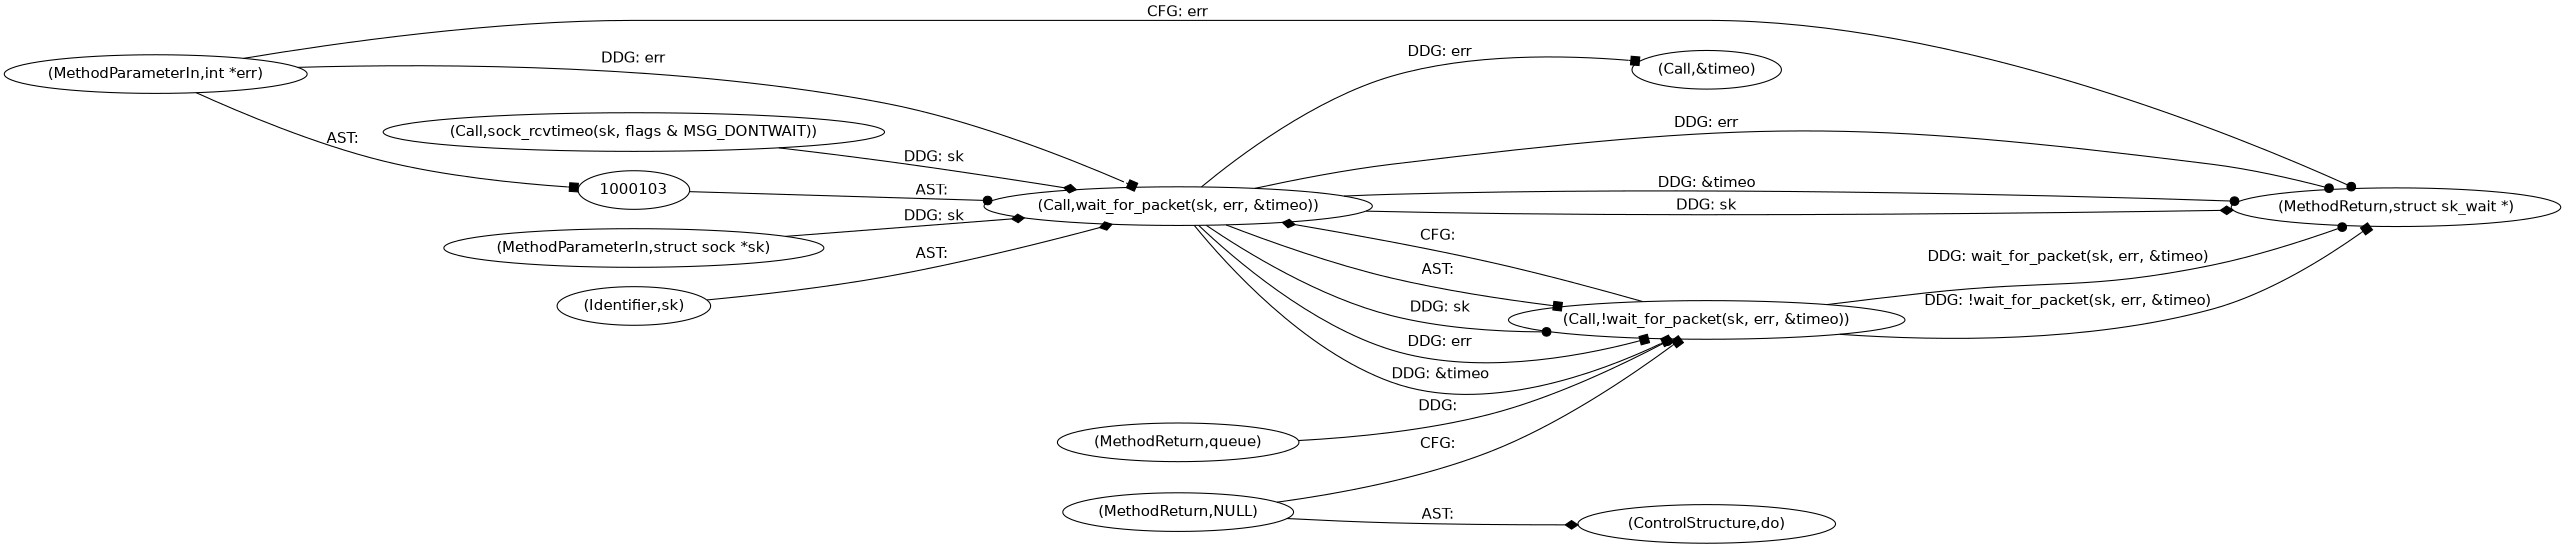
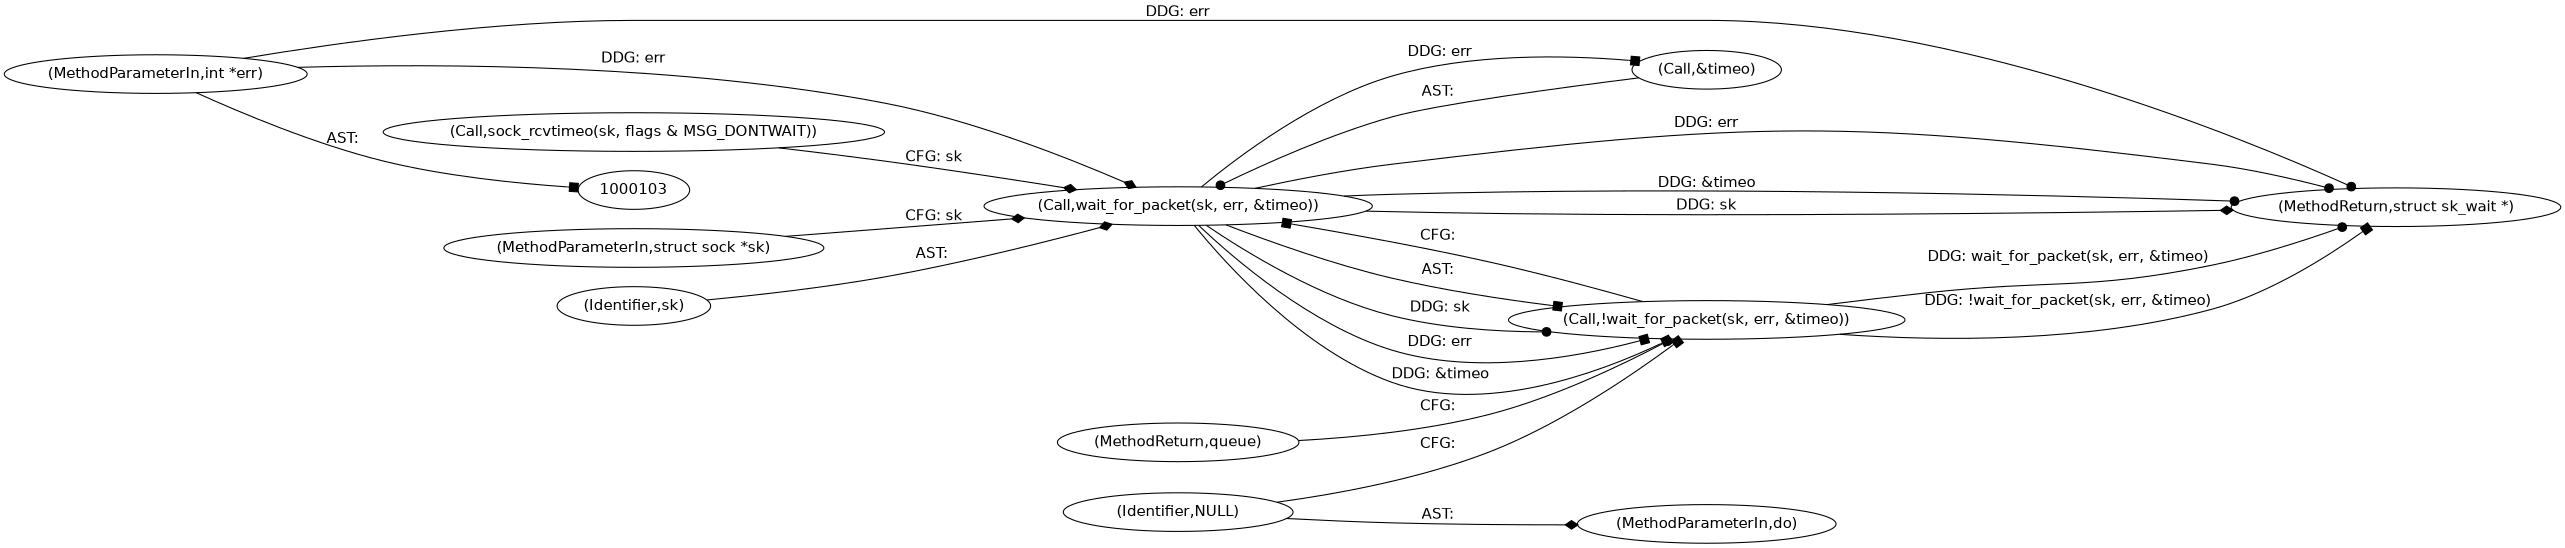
(1178, 12) -> (1178, 12)
(718, 80) -> (718, 80)
(934, 157) -> (934, 157)
(837, 196) -> (1426, 109)
(934, 216) -> (934, 216)
(1469, 258) -> (1469, 258)
(1440, 406) -> (1440, 406)
(1178, 512) -> (1178, 512)
(1707, 524) -> (1707, 524)
